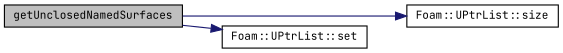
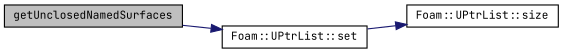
(289, 16) -> (382, 27)
